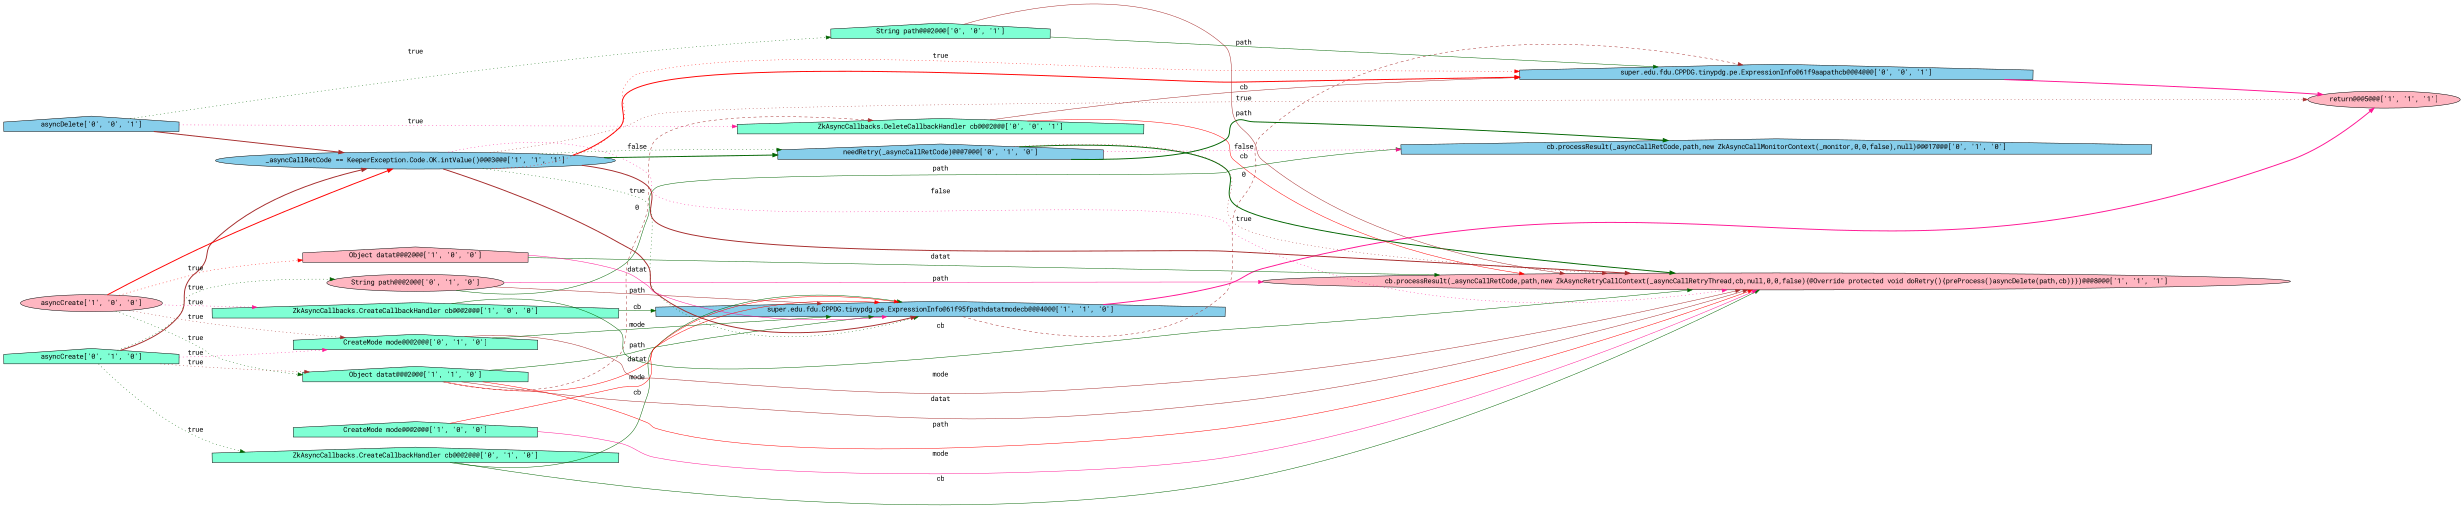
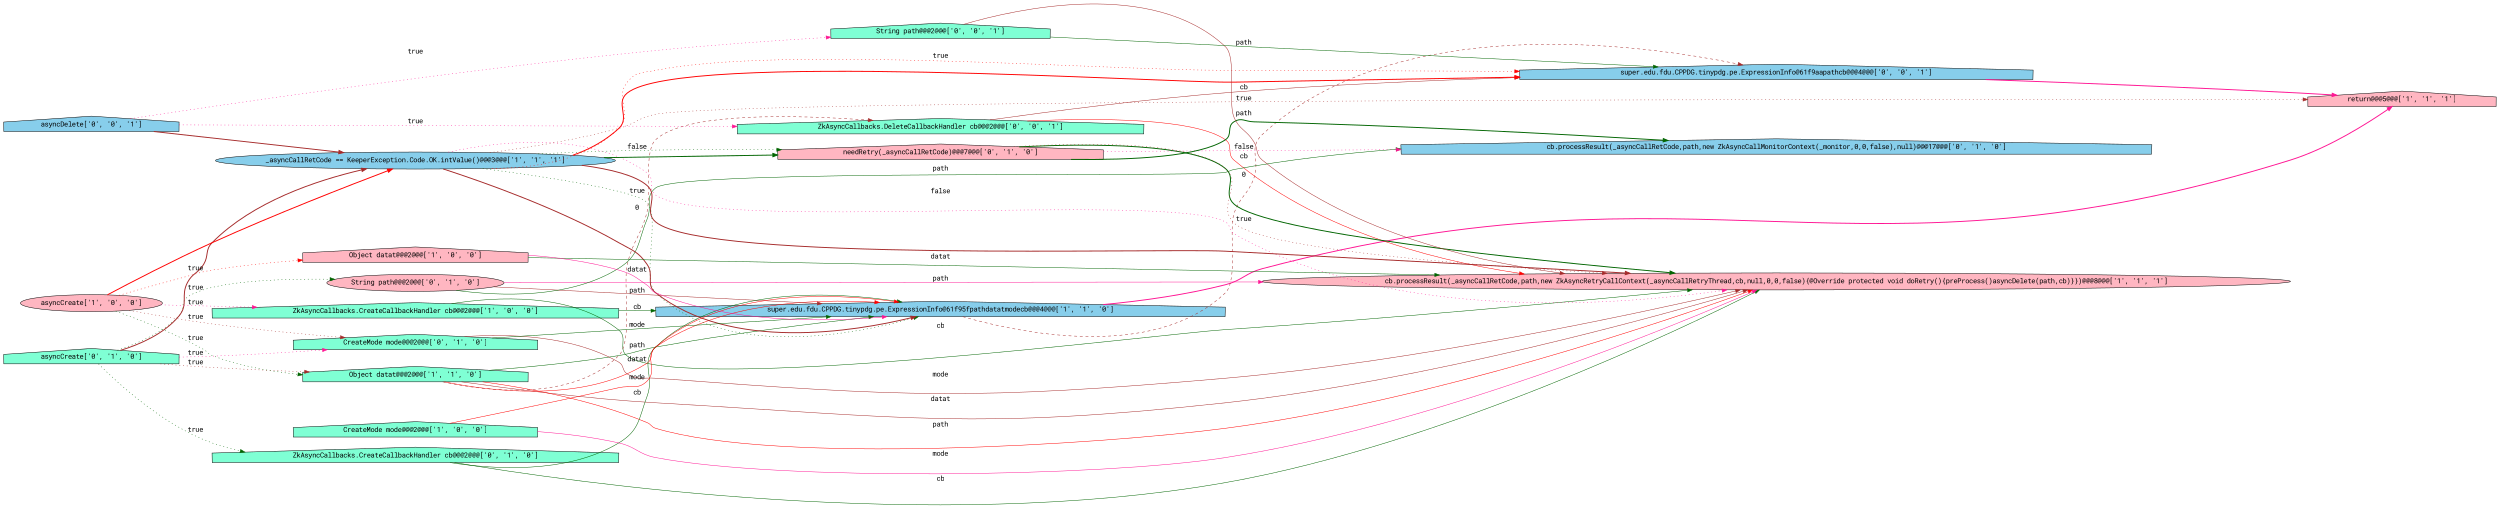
(477, 71) -> (477, 71)
(2384, 100) -> (2402, 100)
(941, 153) -> (941, 153)
